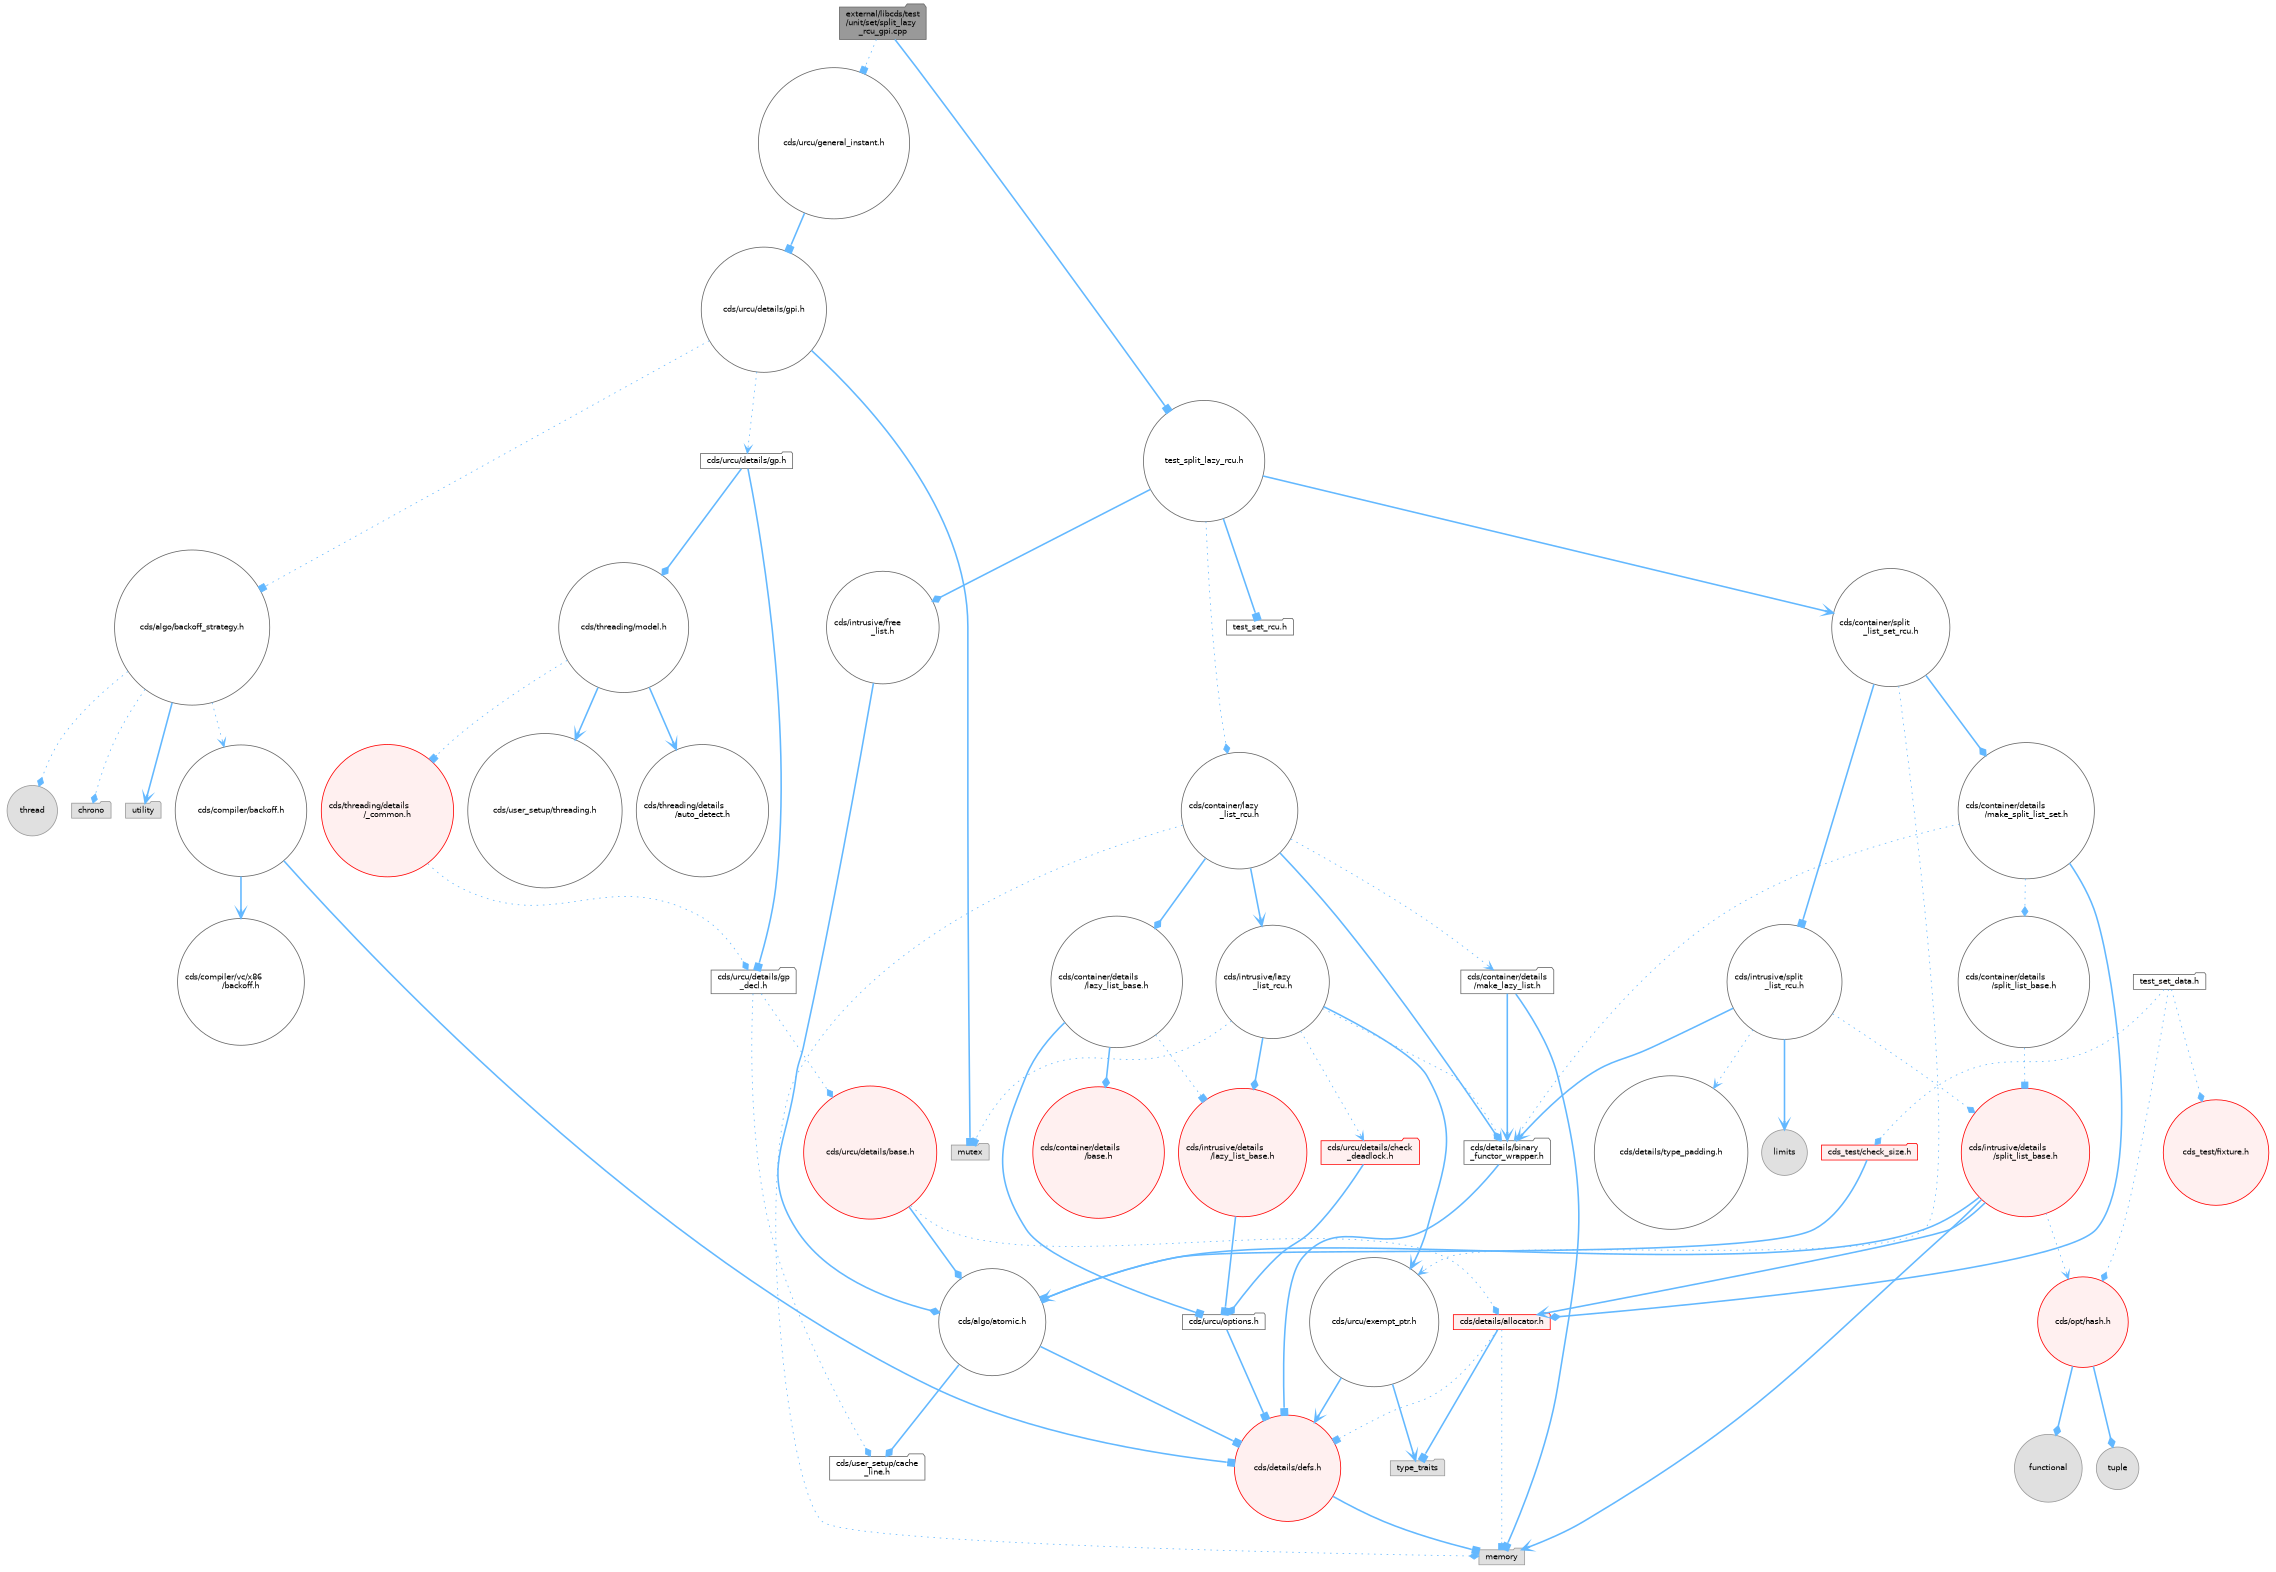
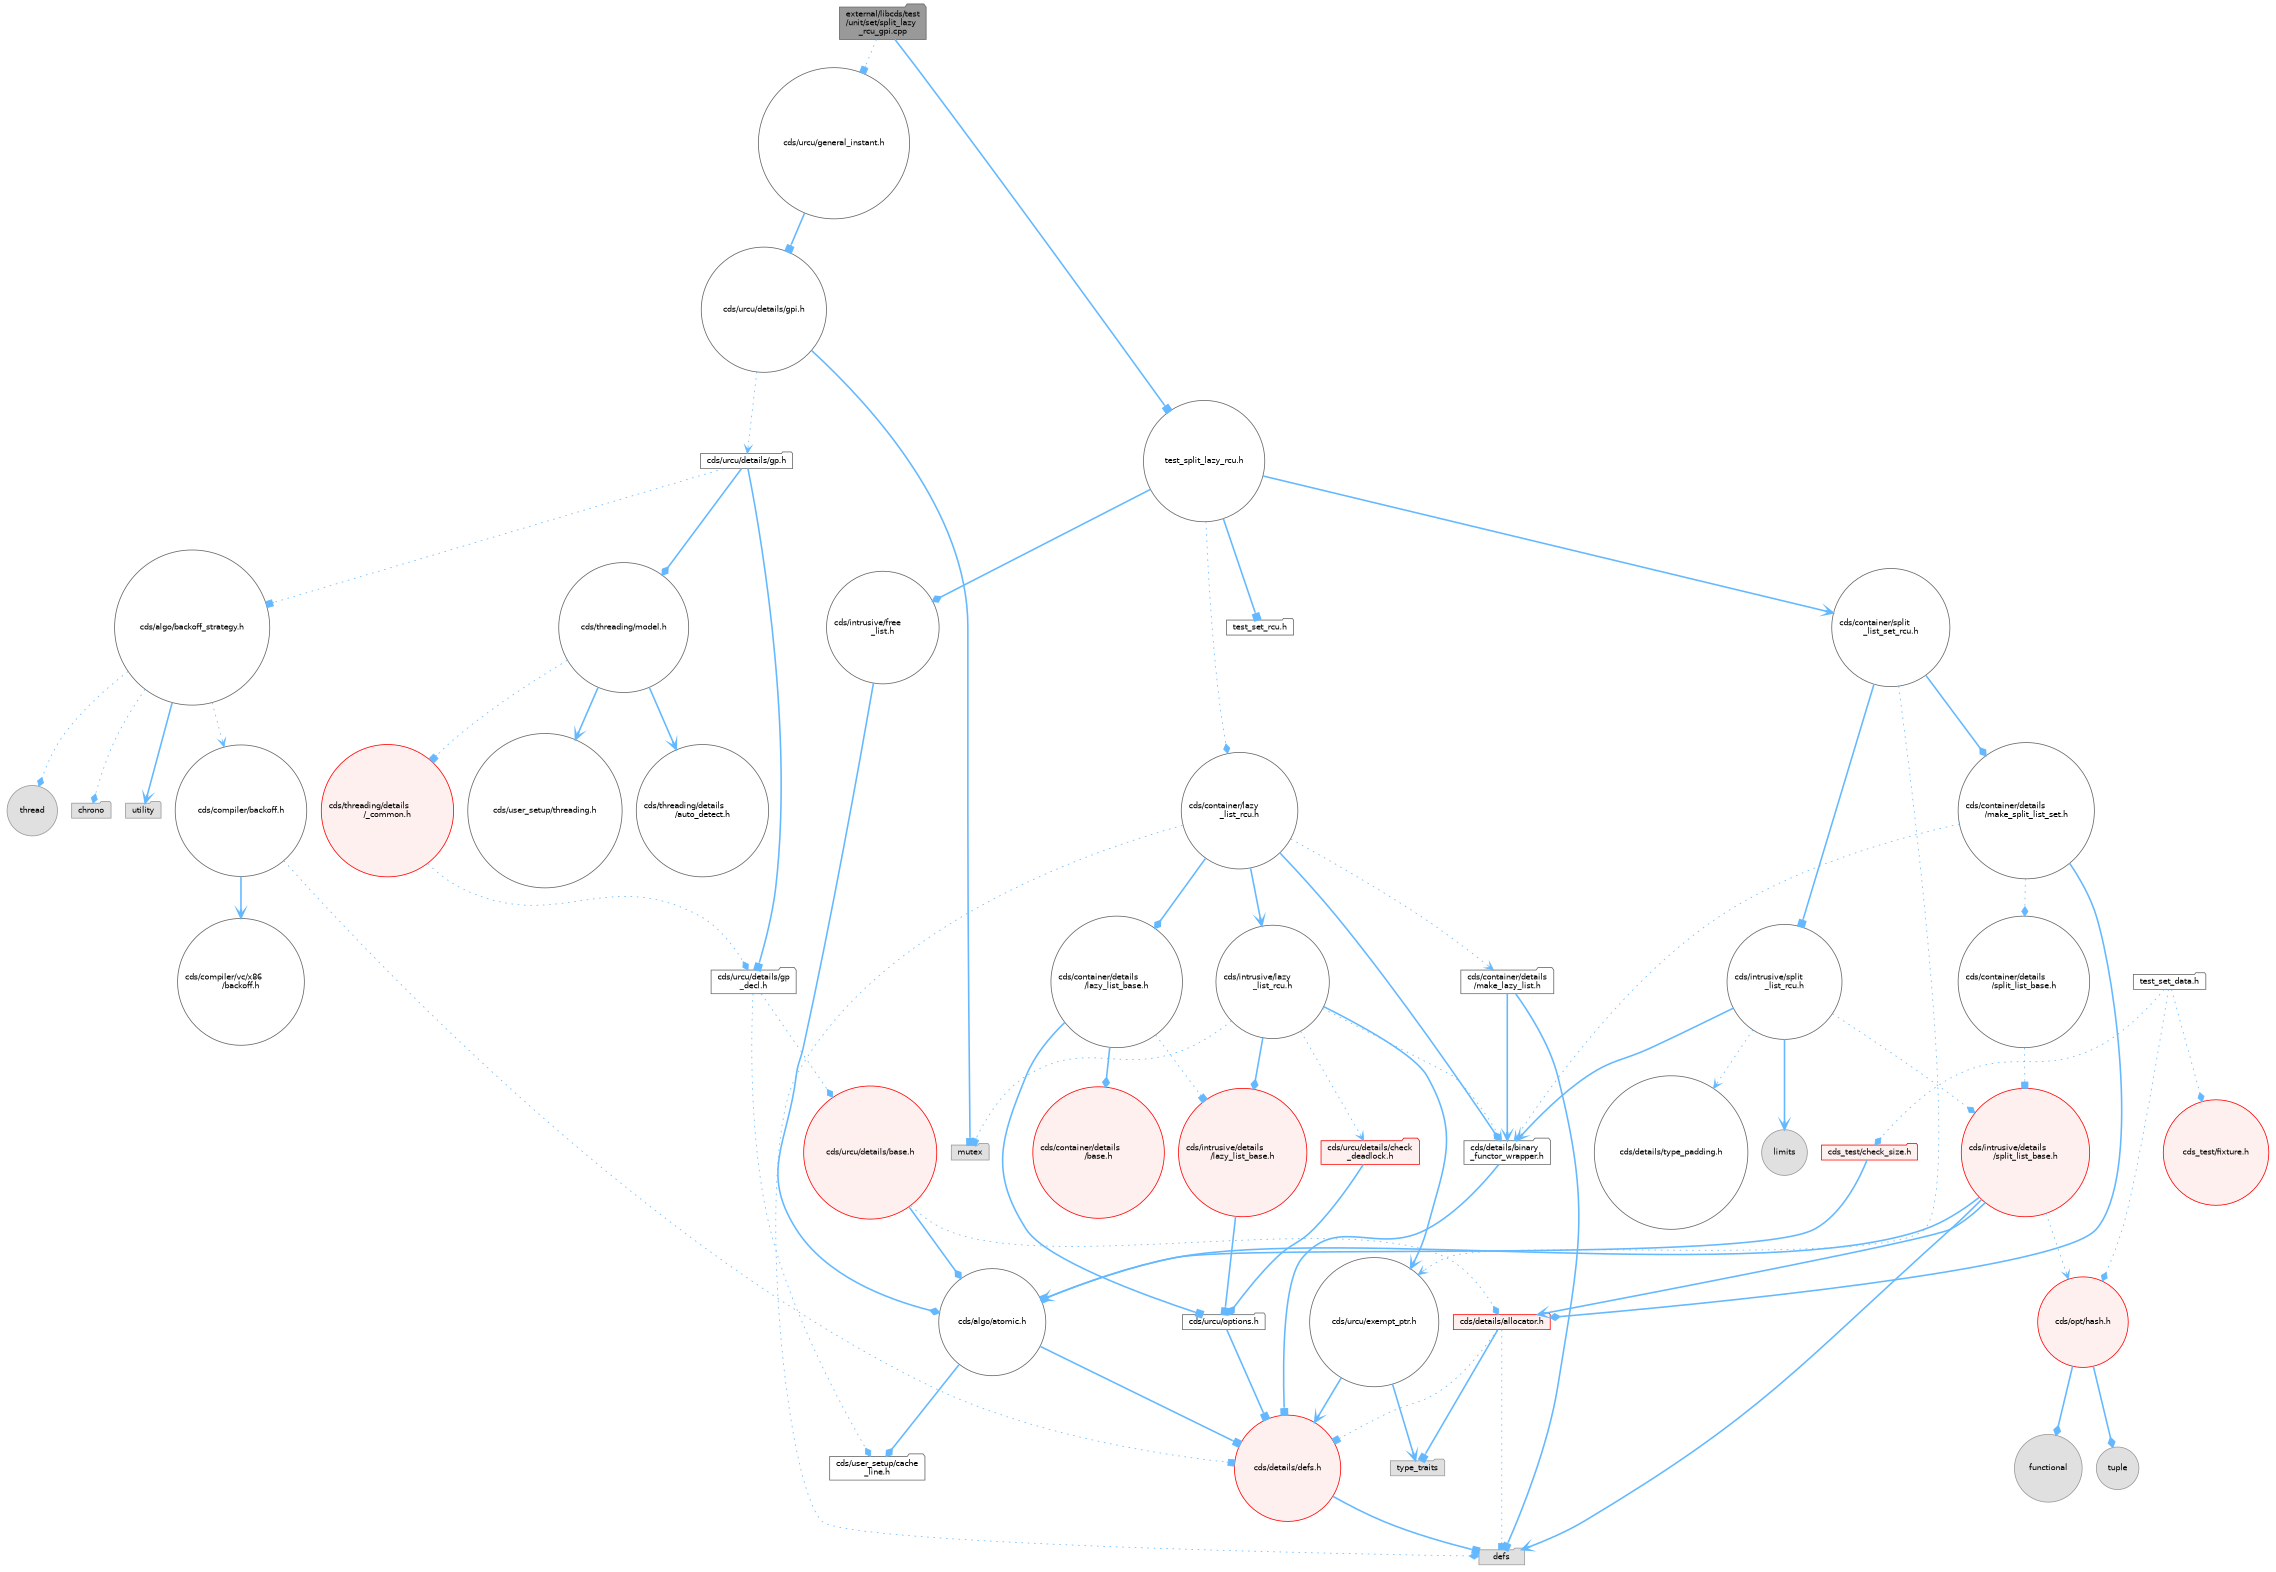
(488, 463) -> (499, 536)
(705, 1247) -> (705, 1247)
(1502, 1557) -> (1502, 1557)
